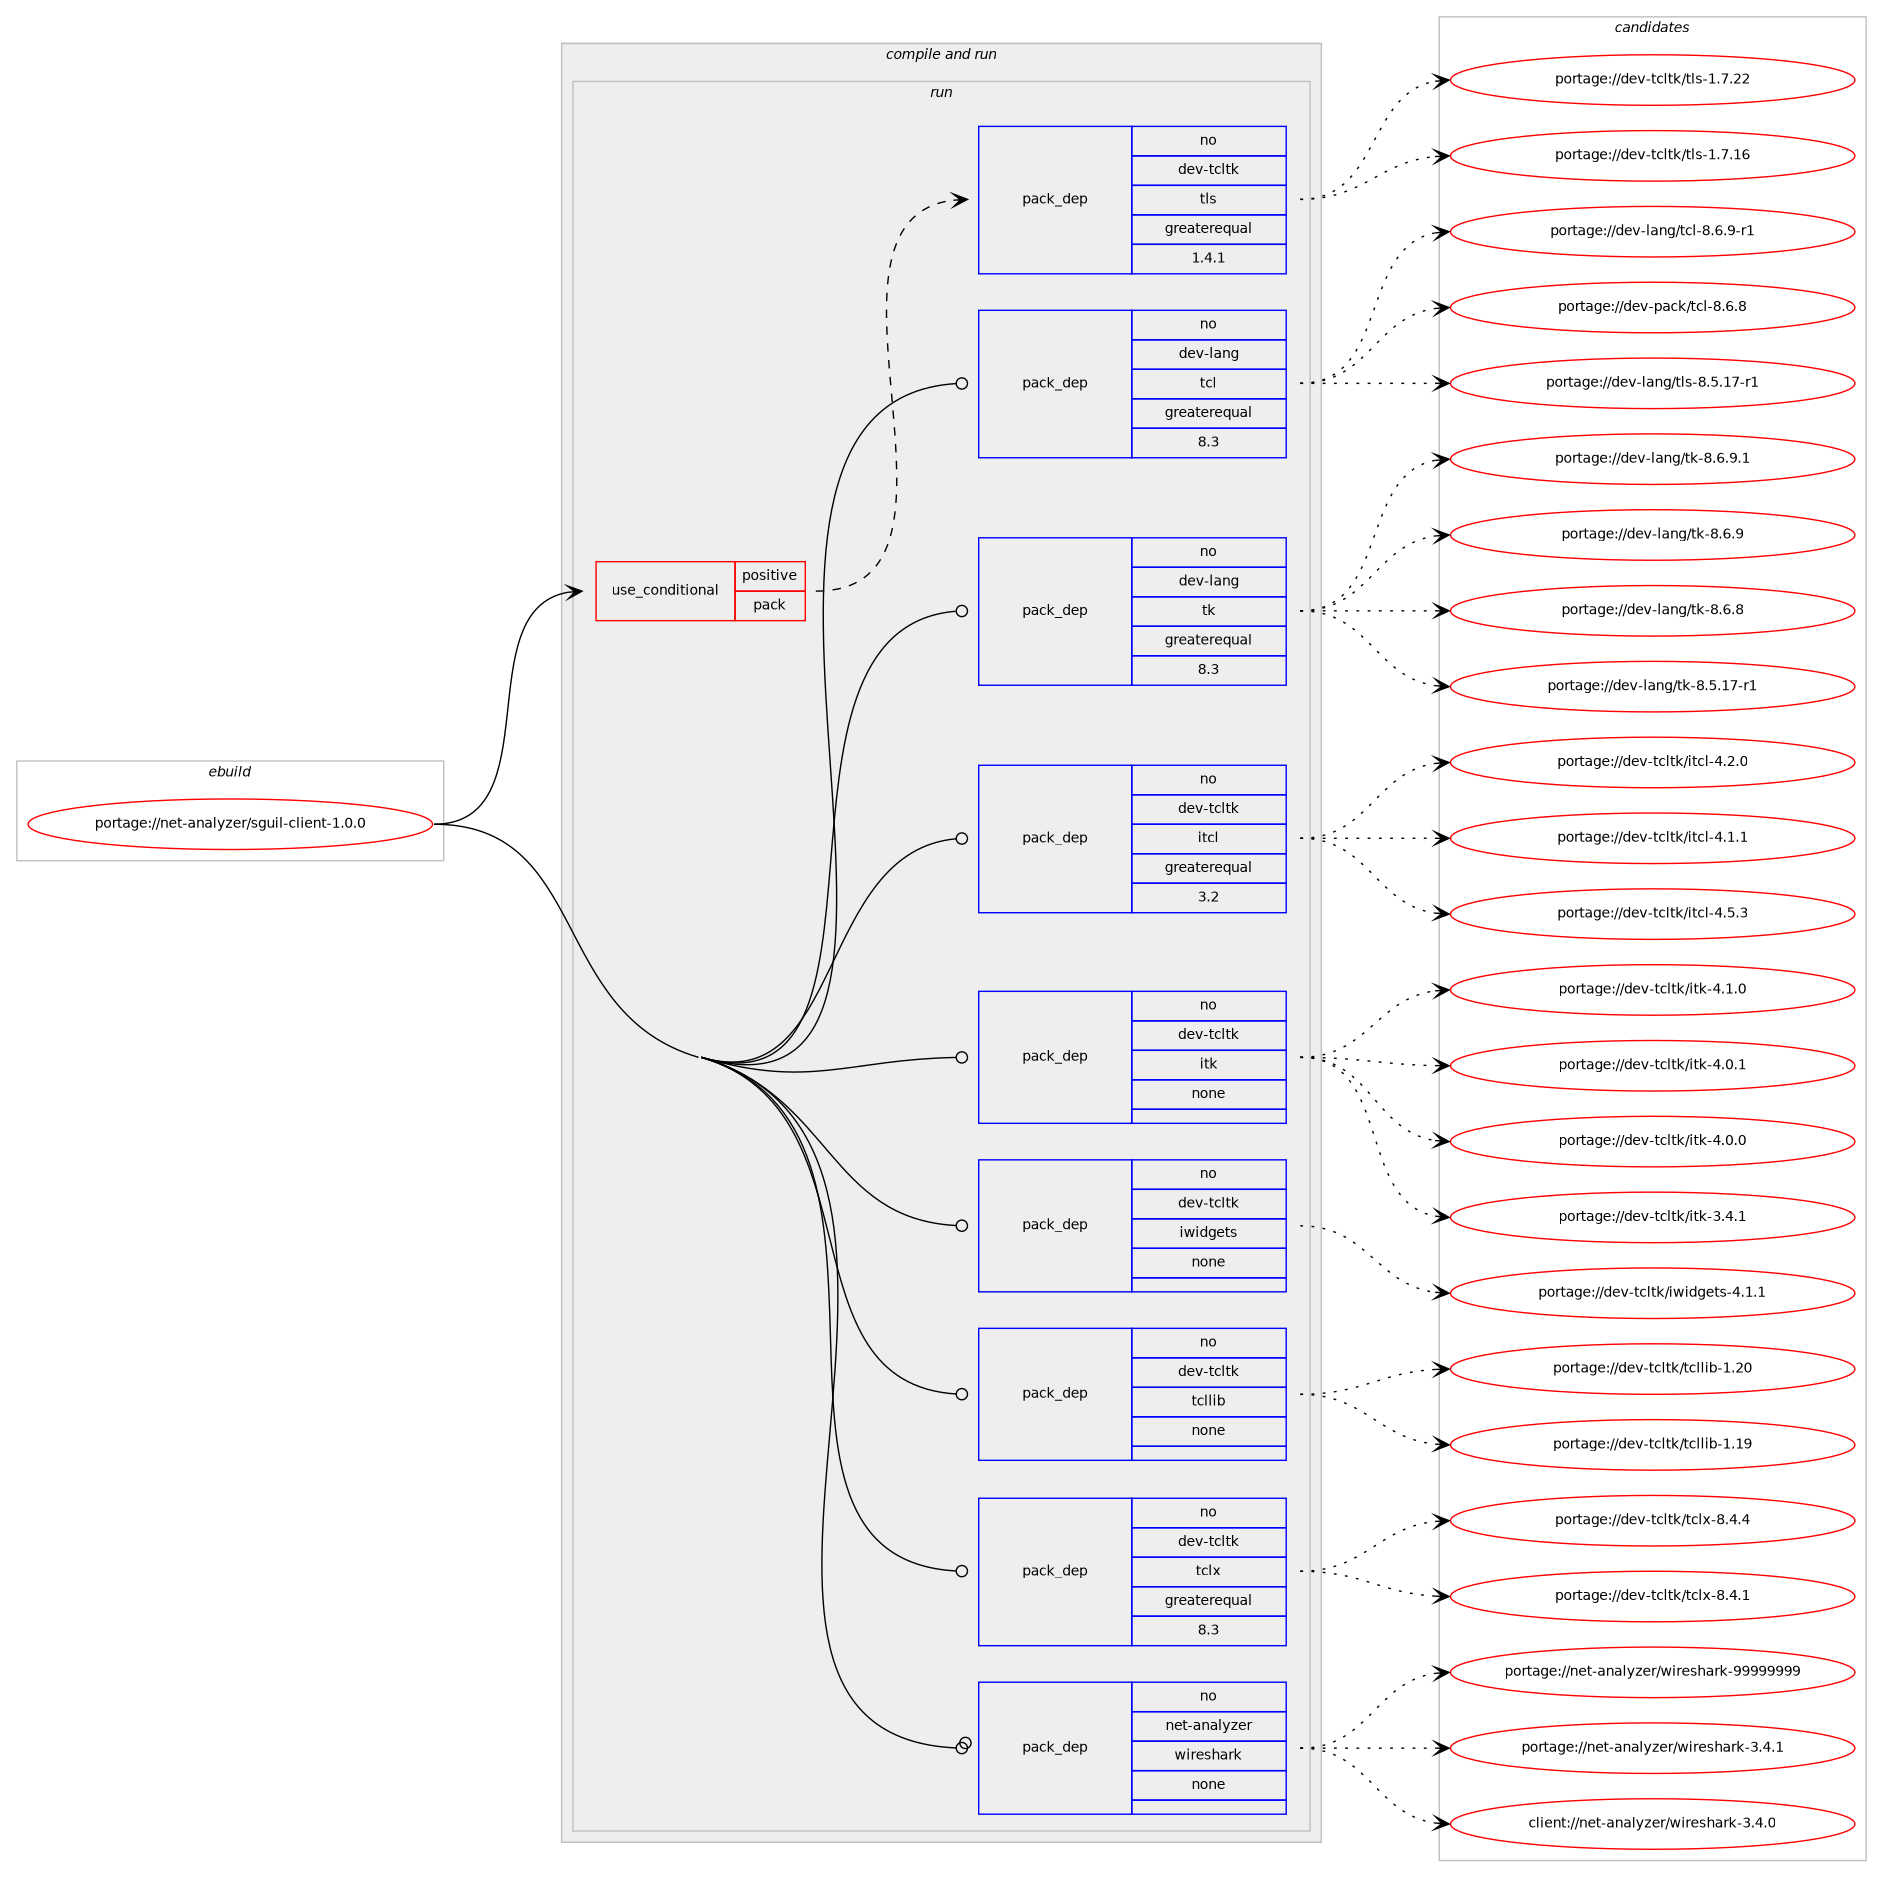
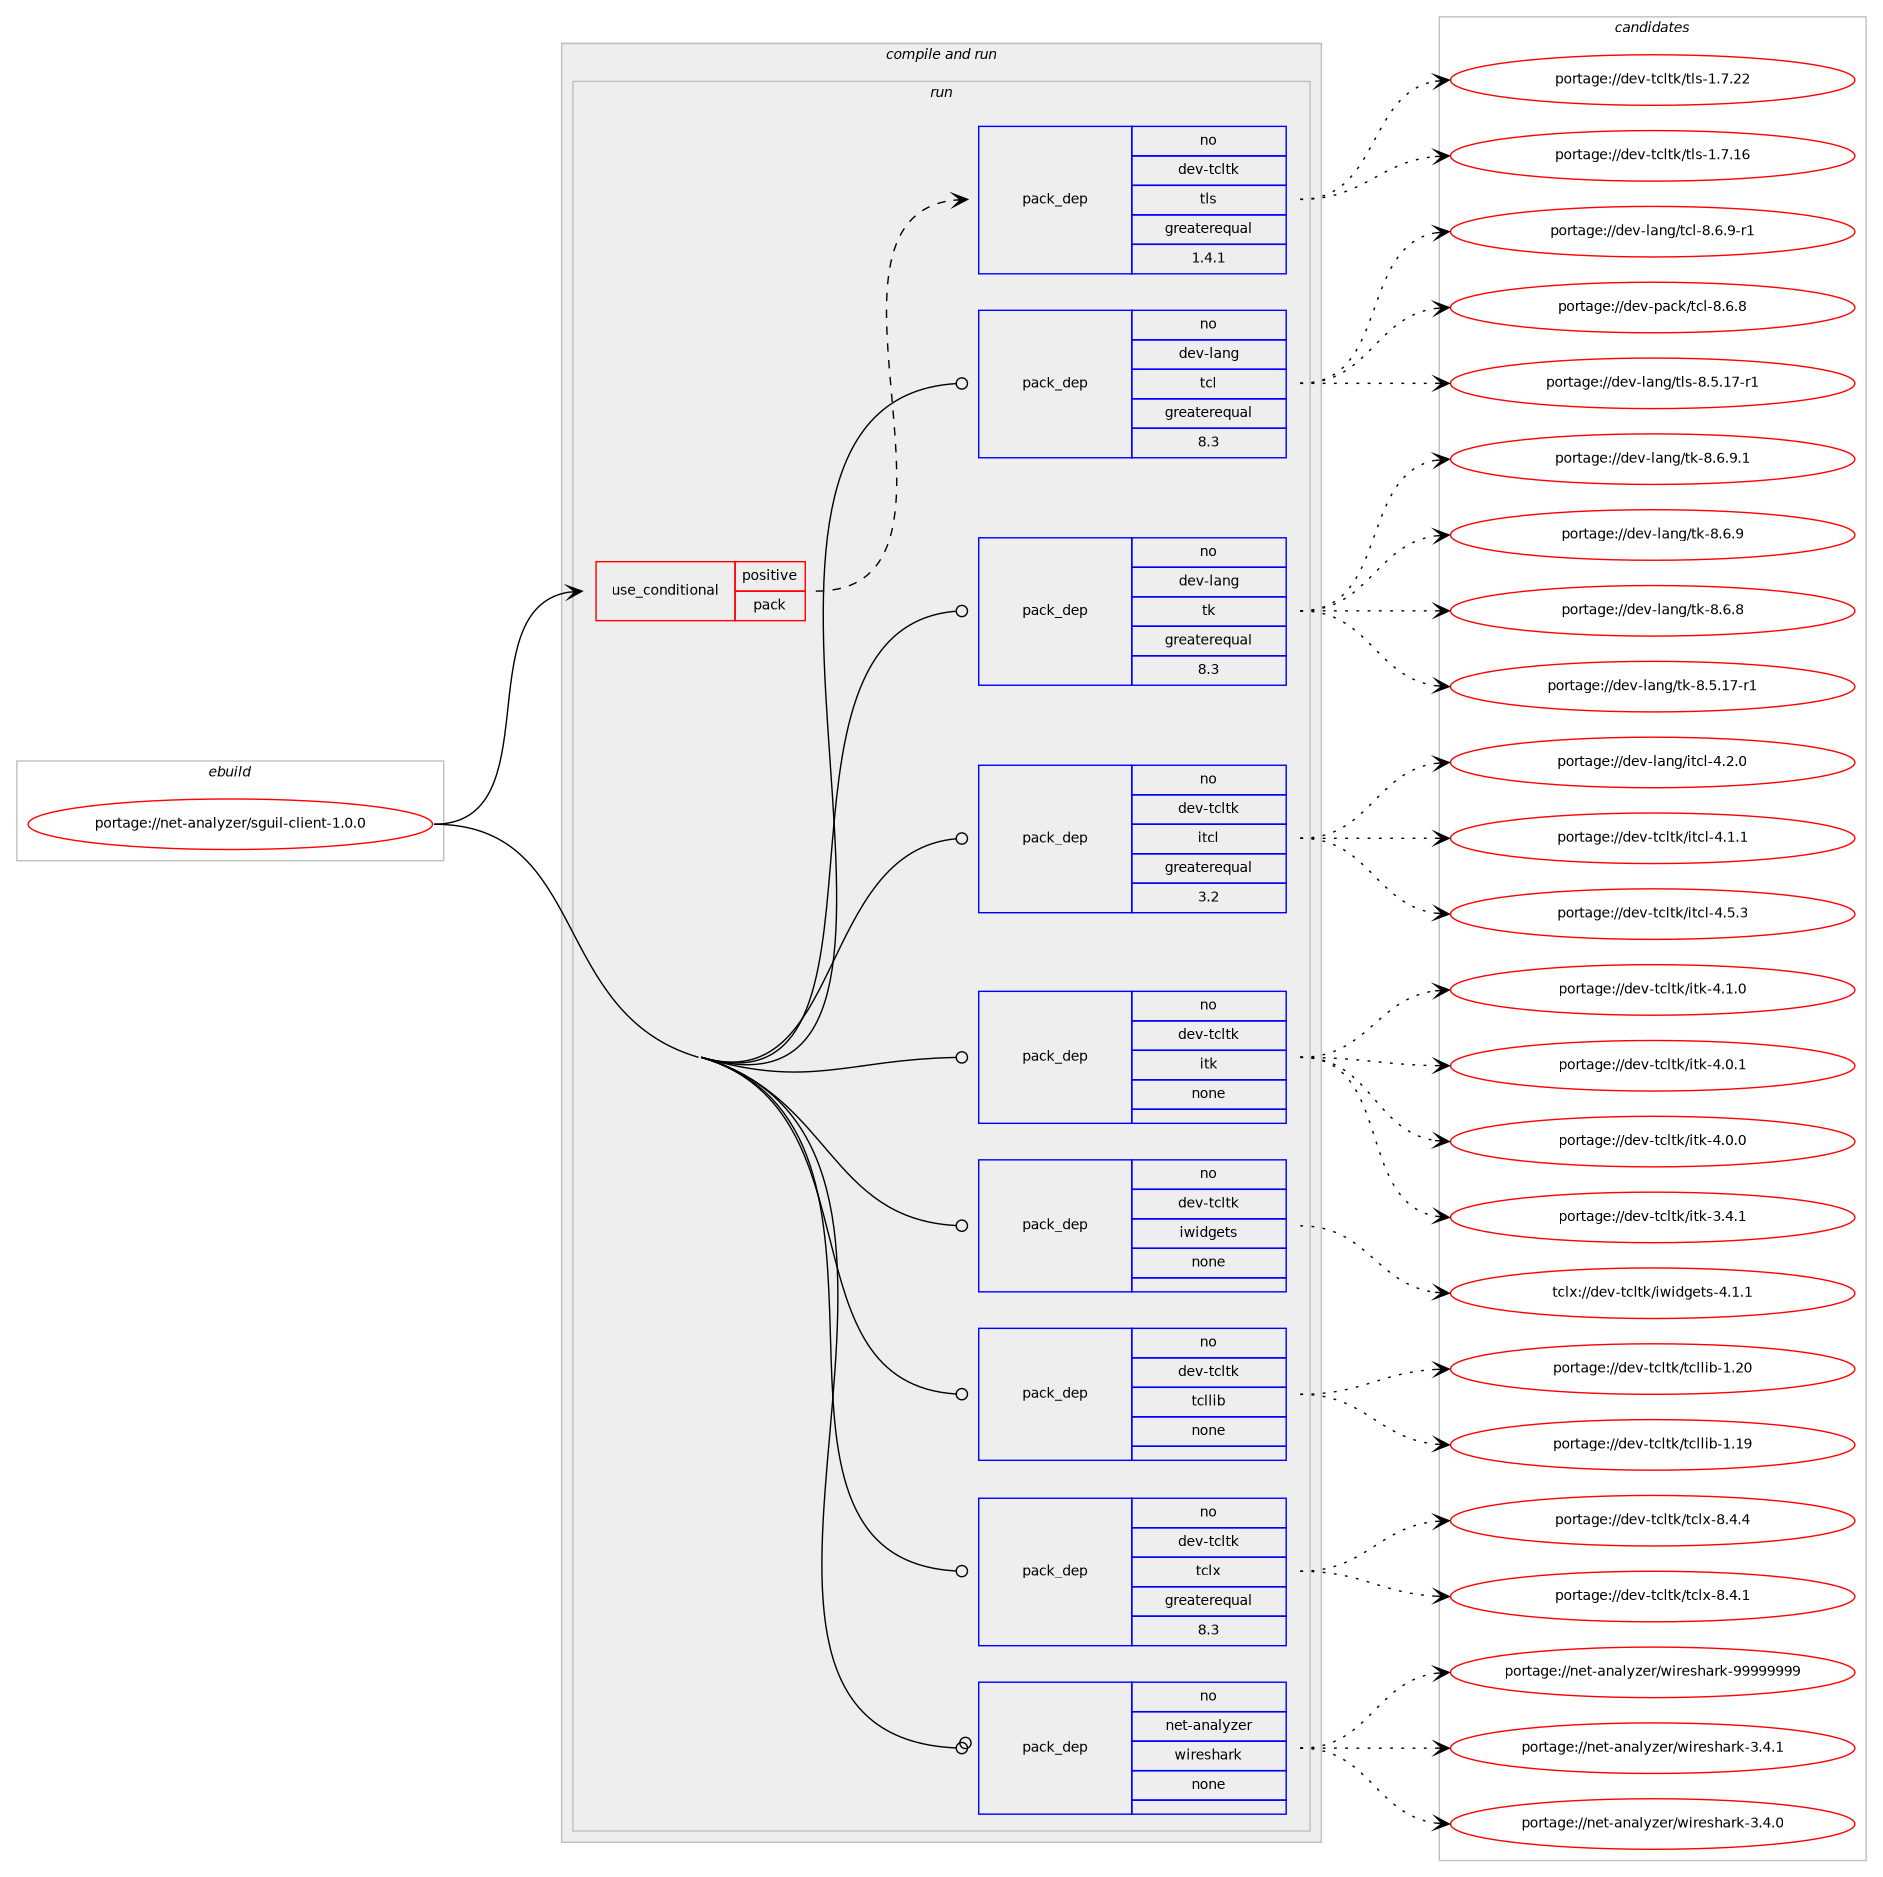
(1653, 762) -> (1653, 762)
(1653, 1293) -> (1653, 1293)
(1653, 1824) -> (1653, 1824)
